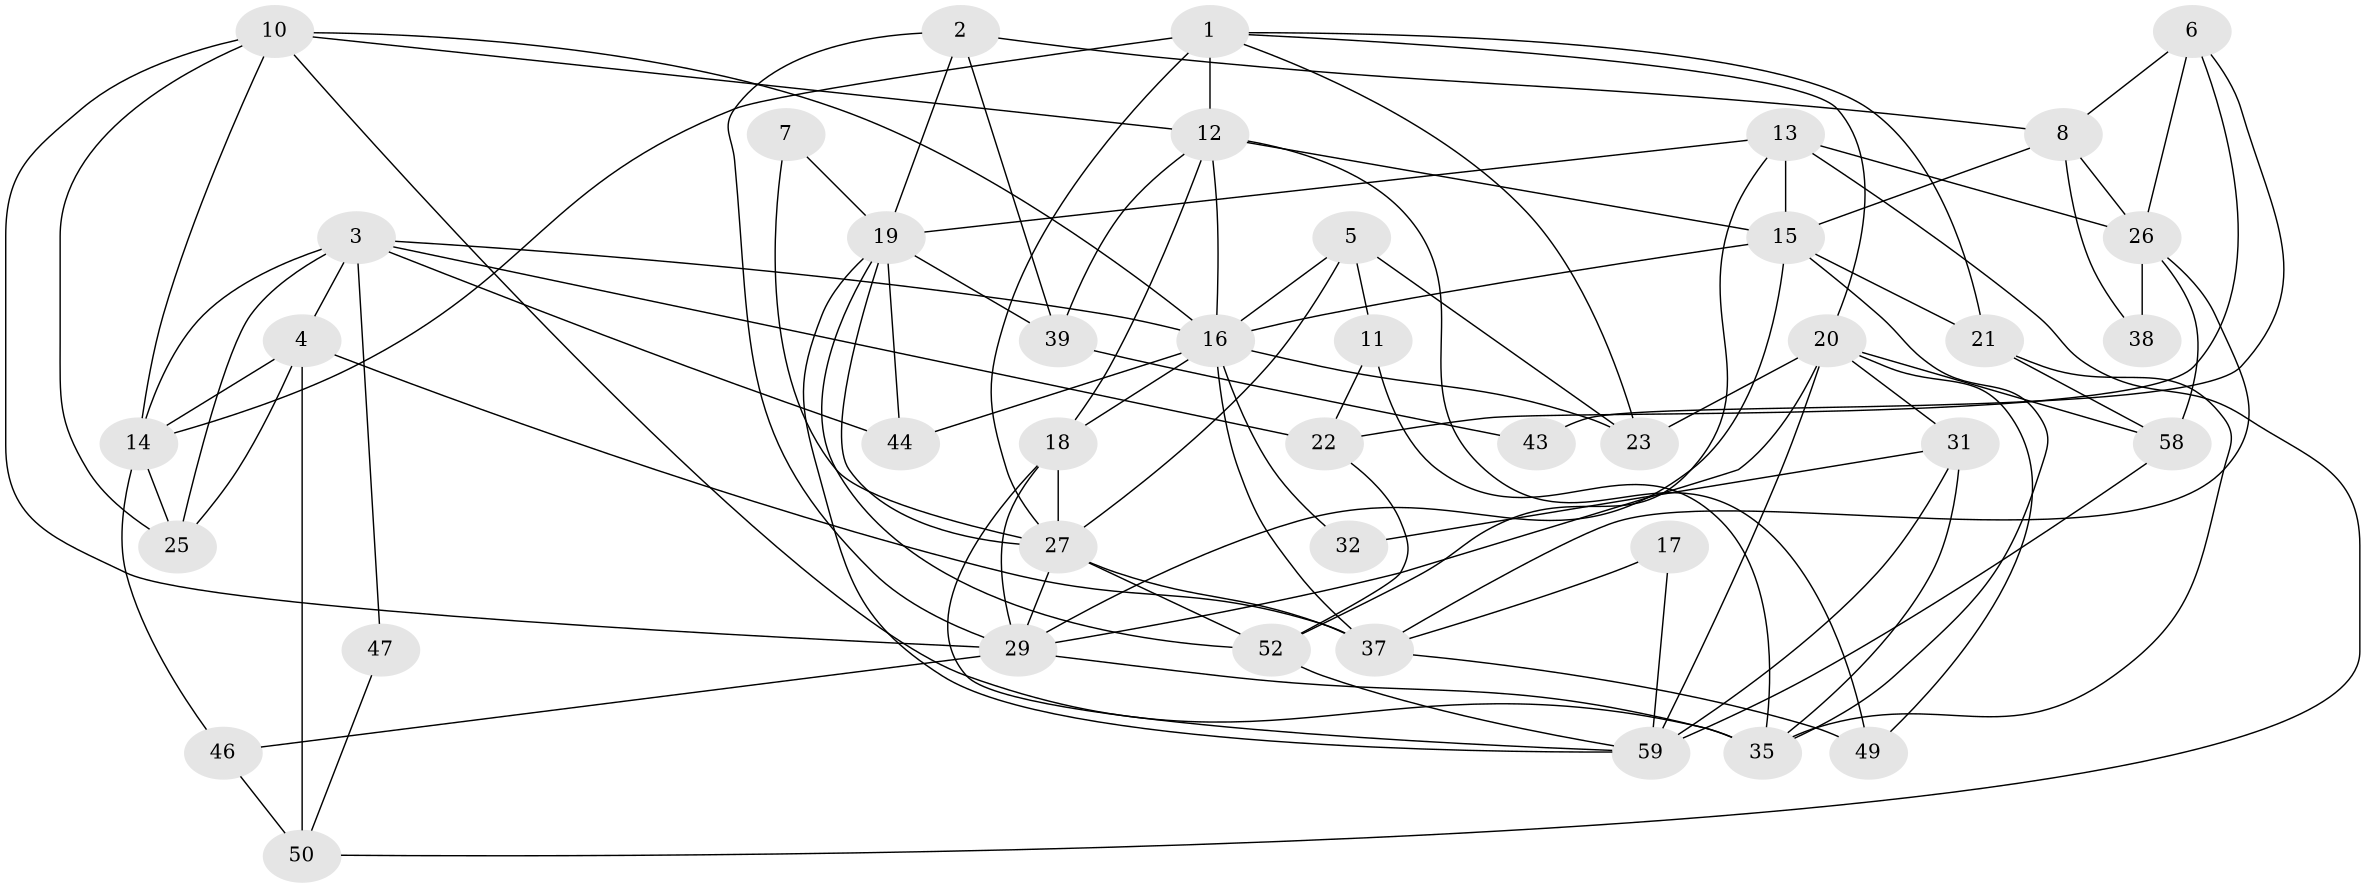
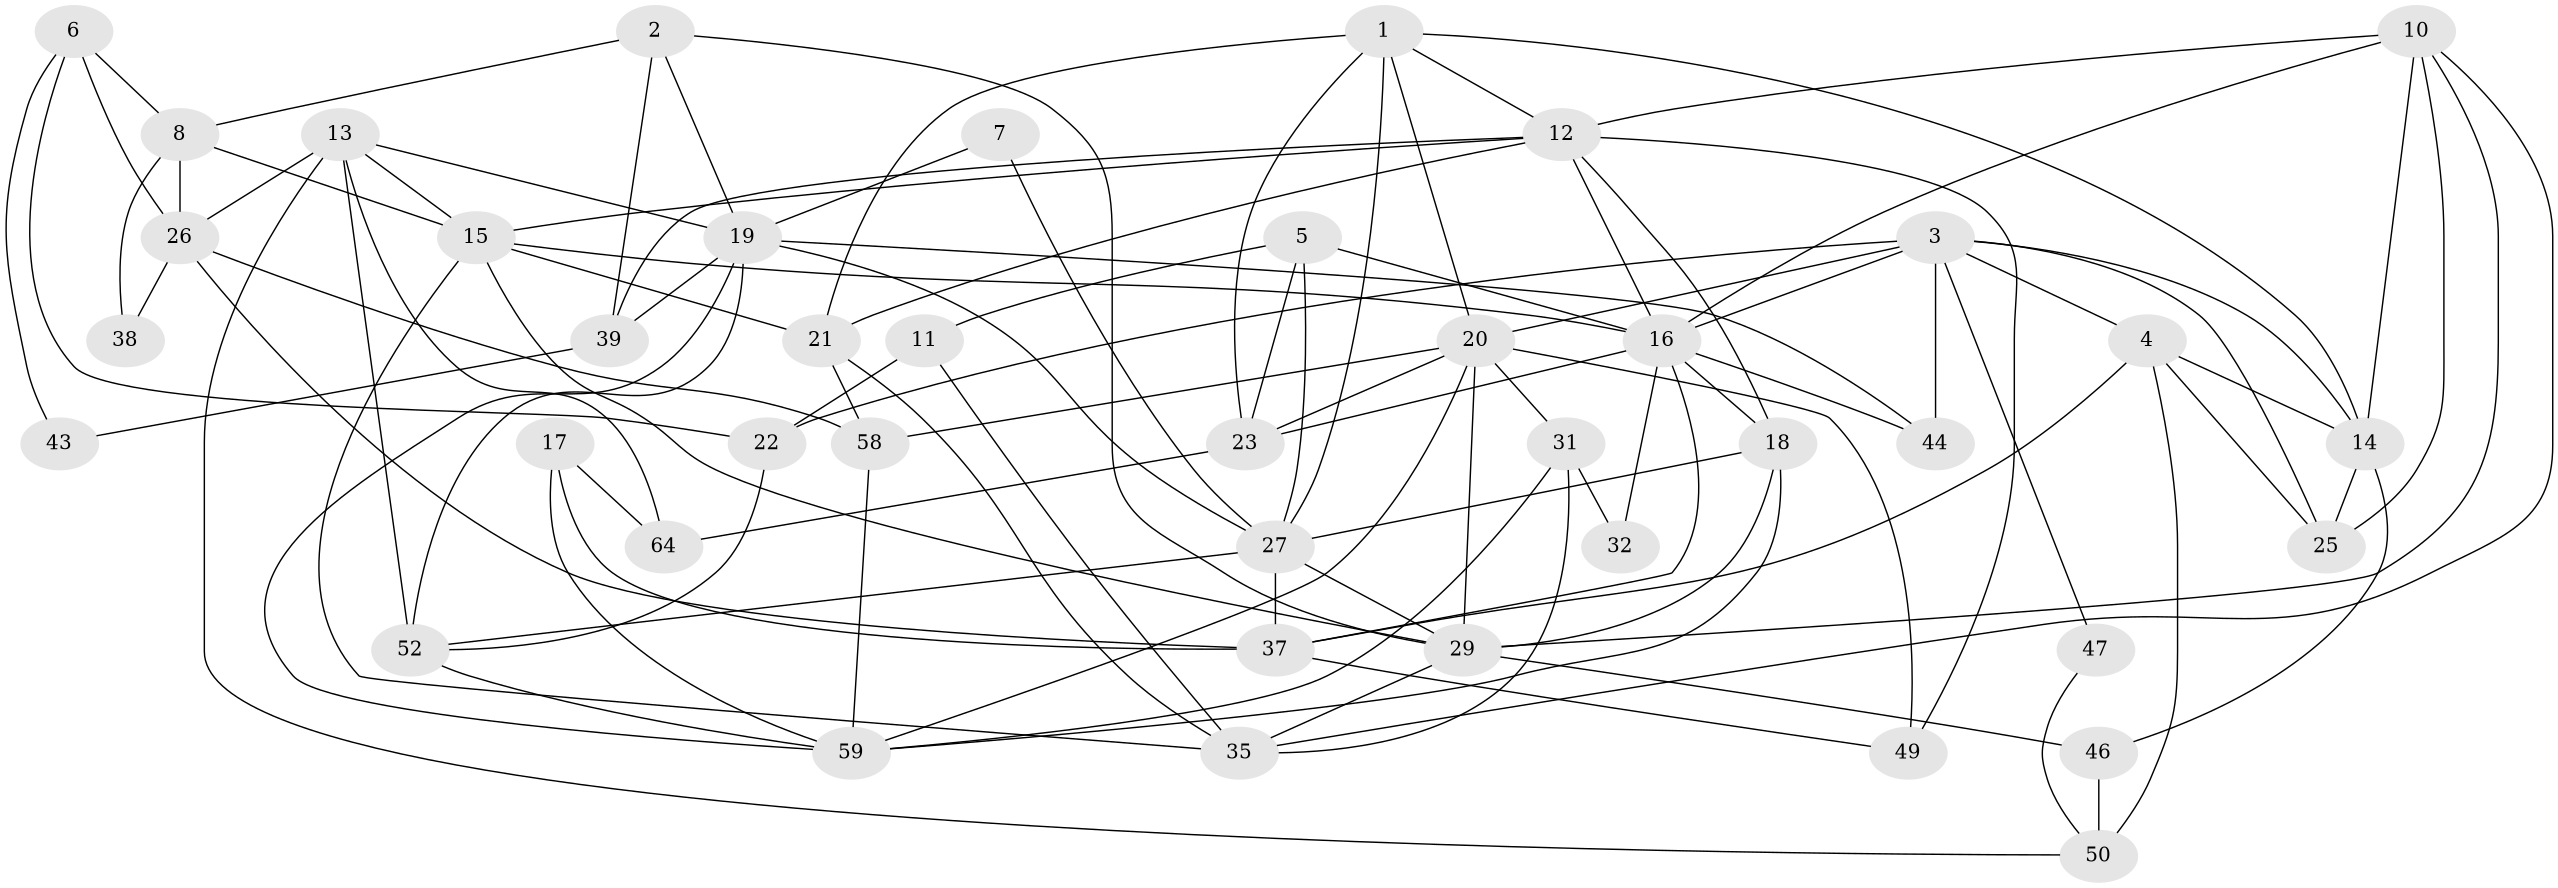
none -> (1185, 220)
none -> (1716, 287)
none -> (664, 547)
